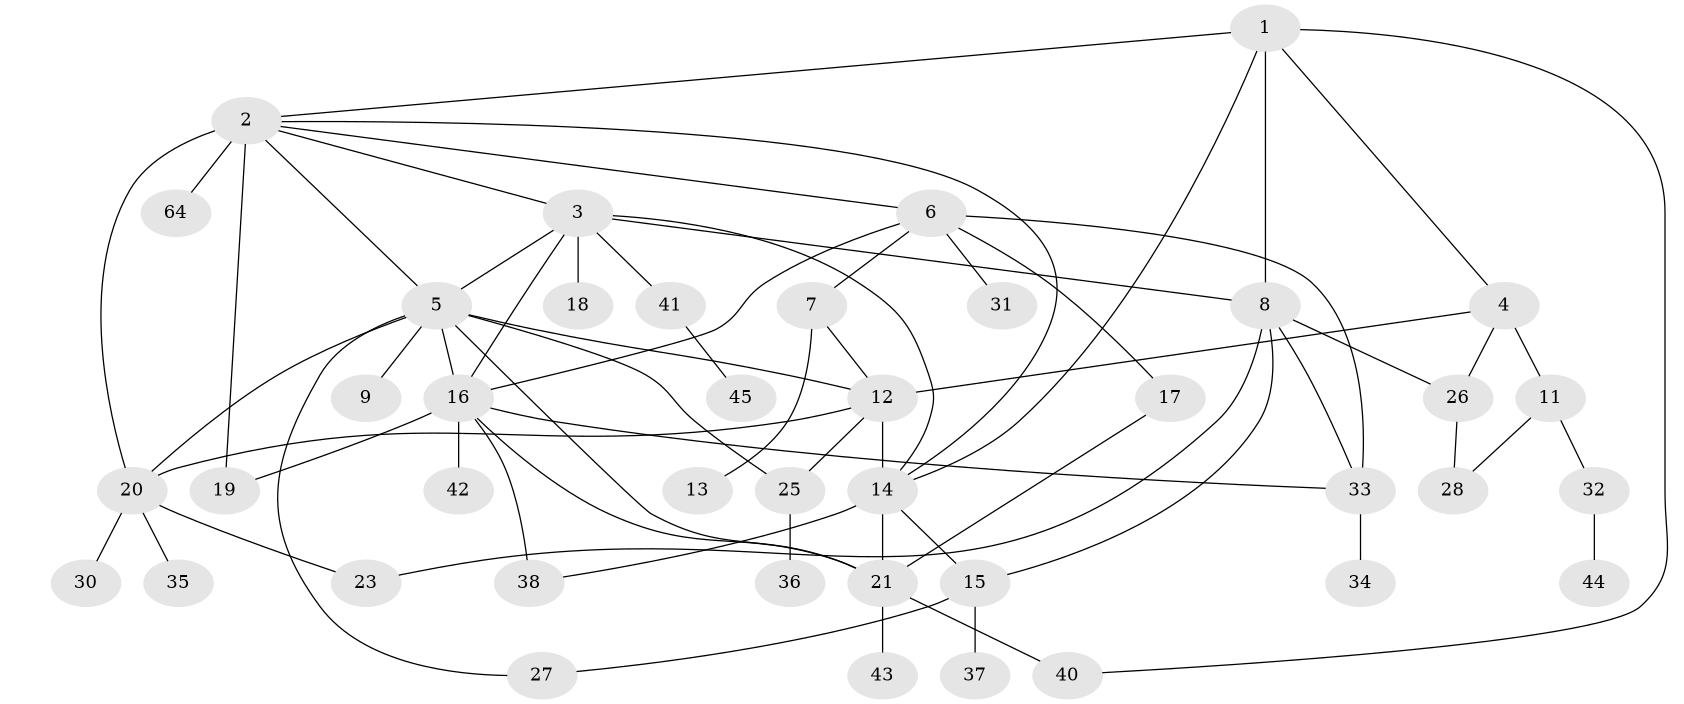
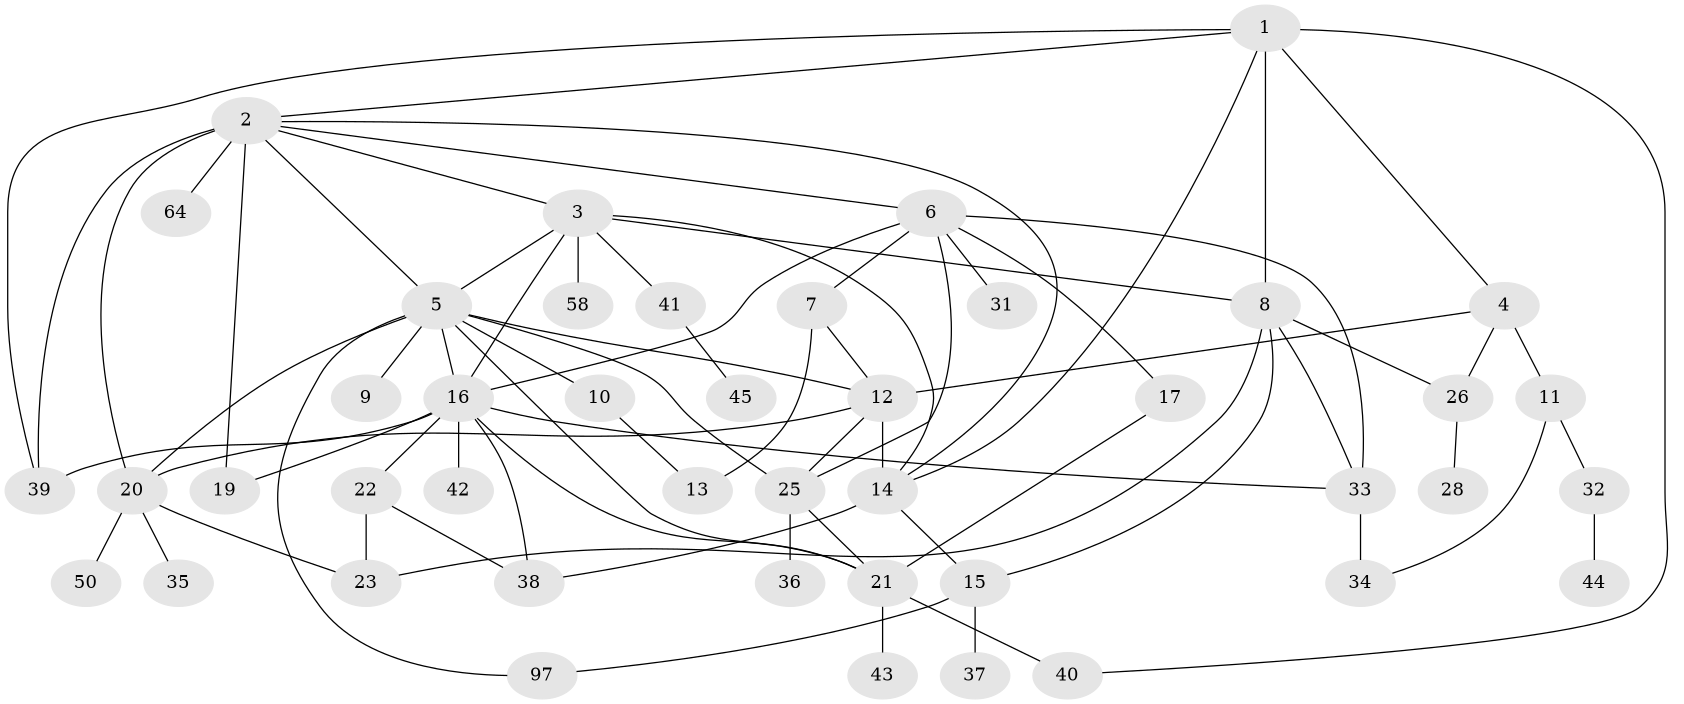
(578, 306) -> (578, 306)
none -> (946, 376)
none -> (600, 398)
(1502, 445) -> (1492, 520)
none -> (40, 491)
none -> (366, 491)
(883, 537) -> (836, 537)
(86, 583) -> (86, 583)
(542, 676) -> (542, 676)
